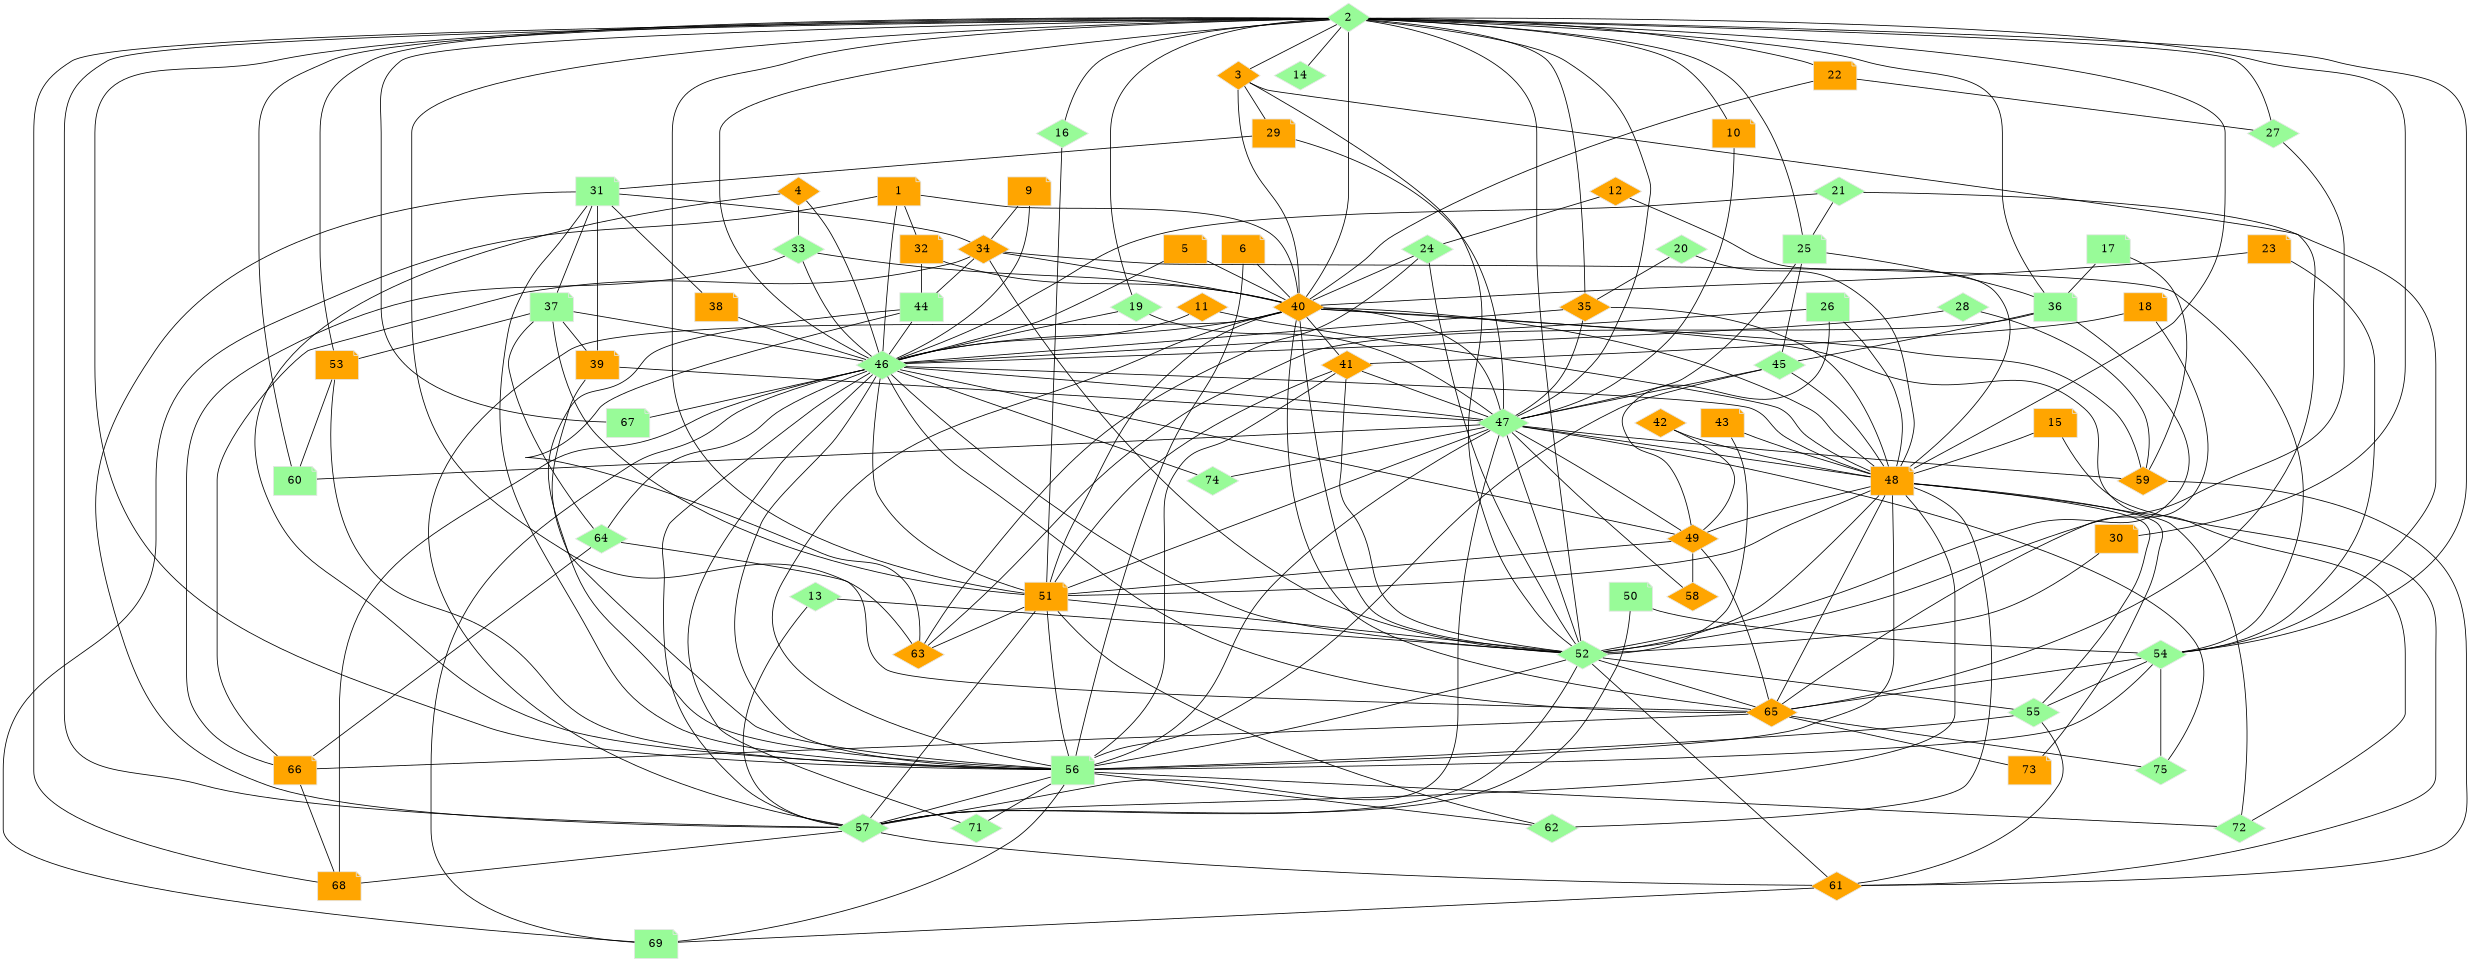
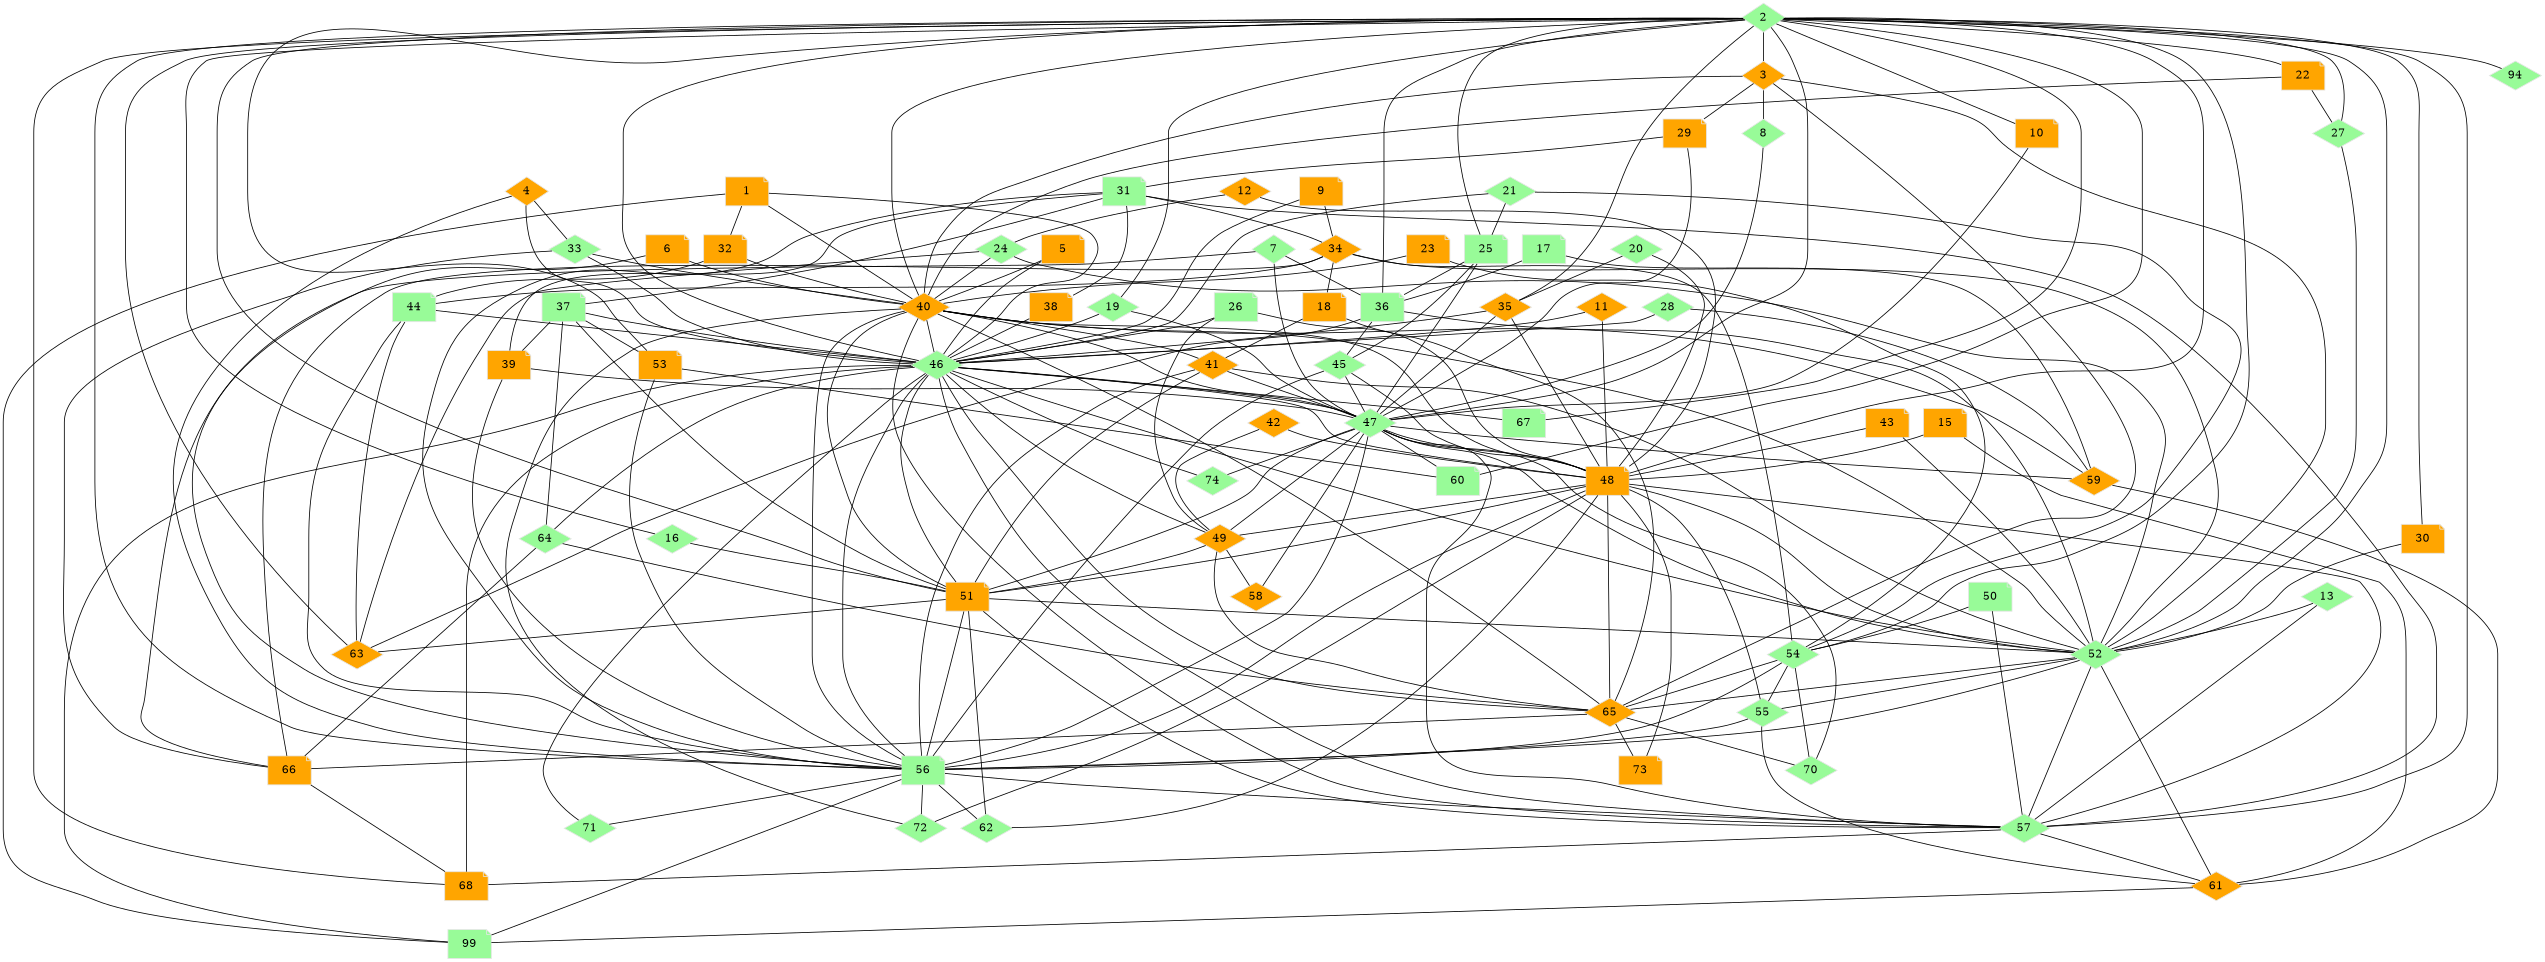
(1300, 76) -> (2515, 76)
none -> (1764, 133)
none -> (1274, 249)
(1149, 277) -> (1329, 284)
(2161, 770) -> (1811, 770)
(656, 944) -> (470, 944)
